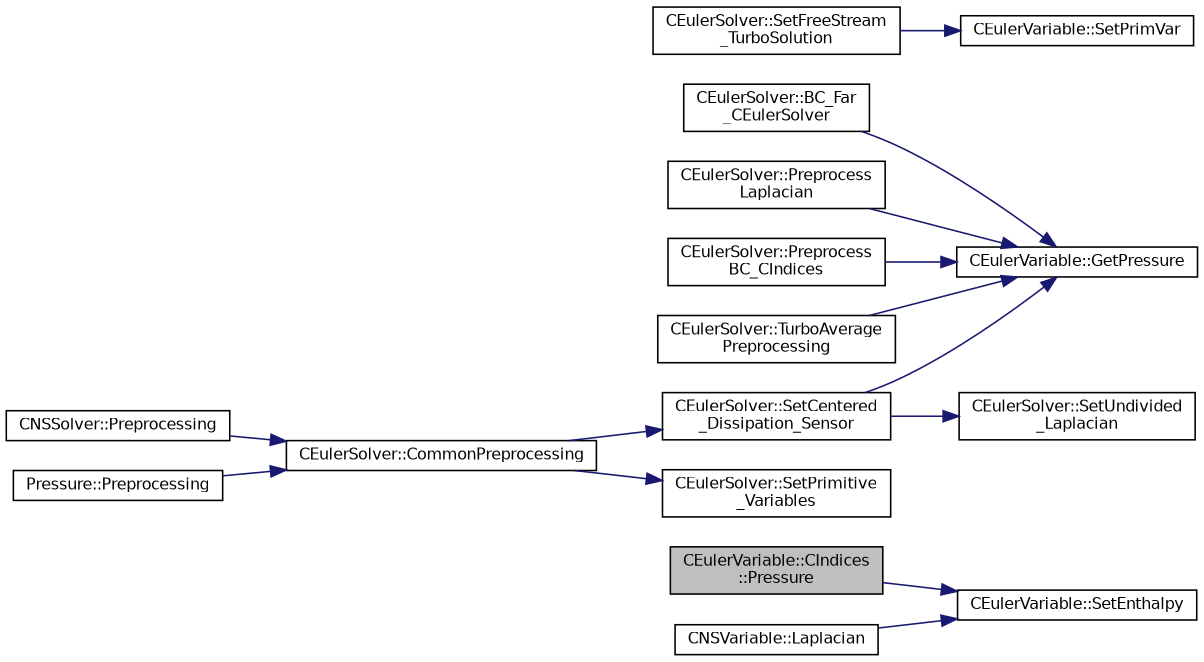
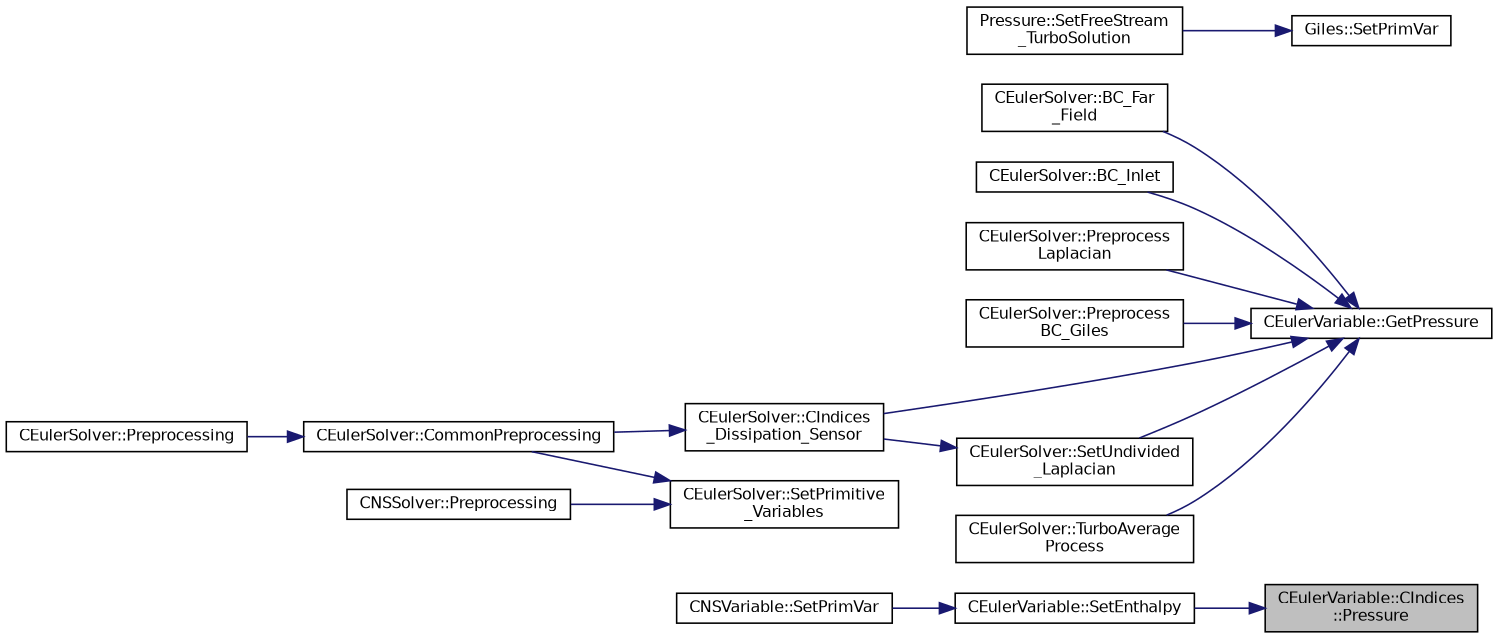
(777, 31) -> (1075, 31)
(1077, 31) -> (1371, 31)
(777, 108) -> (1075, 108)
none -> (1075, 177)
(777, 262) -> (1075, 323)
(777, 339) -> (1075, 539)
none -> (1235, 395)
(777, 416) -> (784, 427)
(250, 438) -> (612, 504)
(118, 485) -> (127, 437)
(912, 586) -> (1222, 608)
(777, 640) -> (784, 608)
